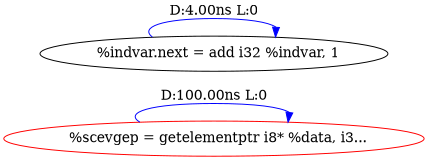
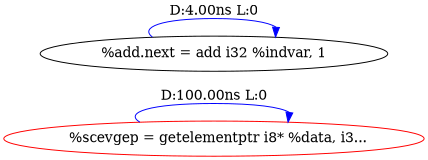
(214, 54) -> (214, 54)
